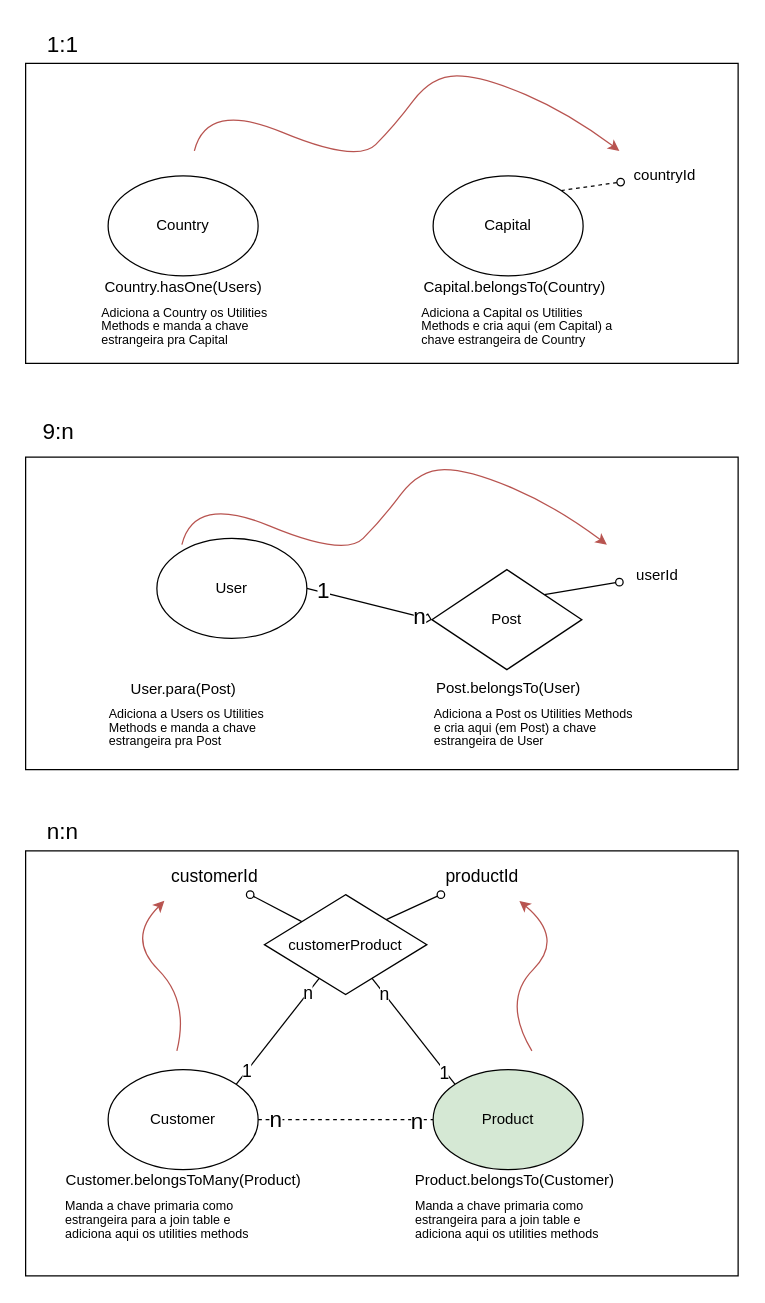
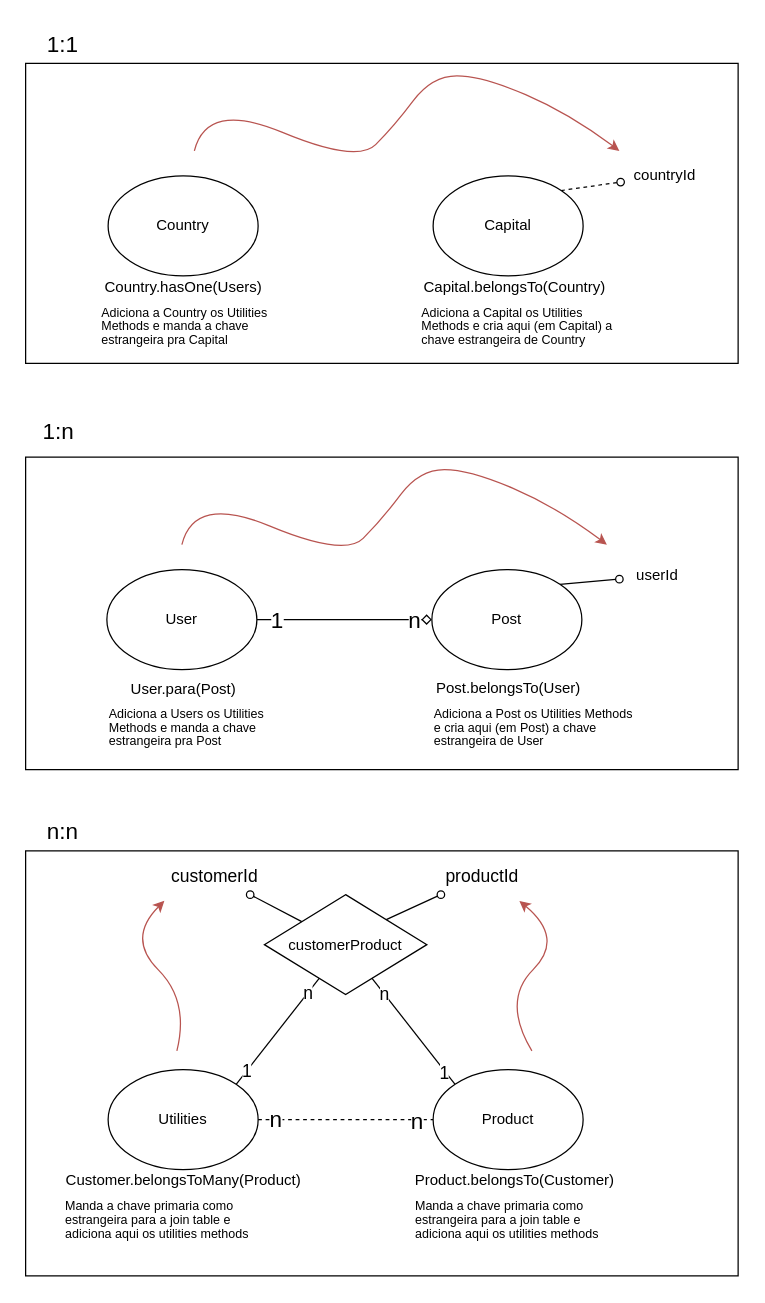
(59, 432) -> (59, 432)
(232, 588) -> (182, 619)
(507, 619) -> (507, 619)
(183, 1119) -> (183, 1119)
(508, 1119) -> (508, 1119)
